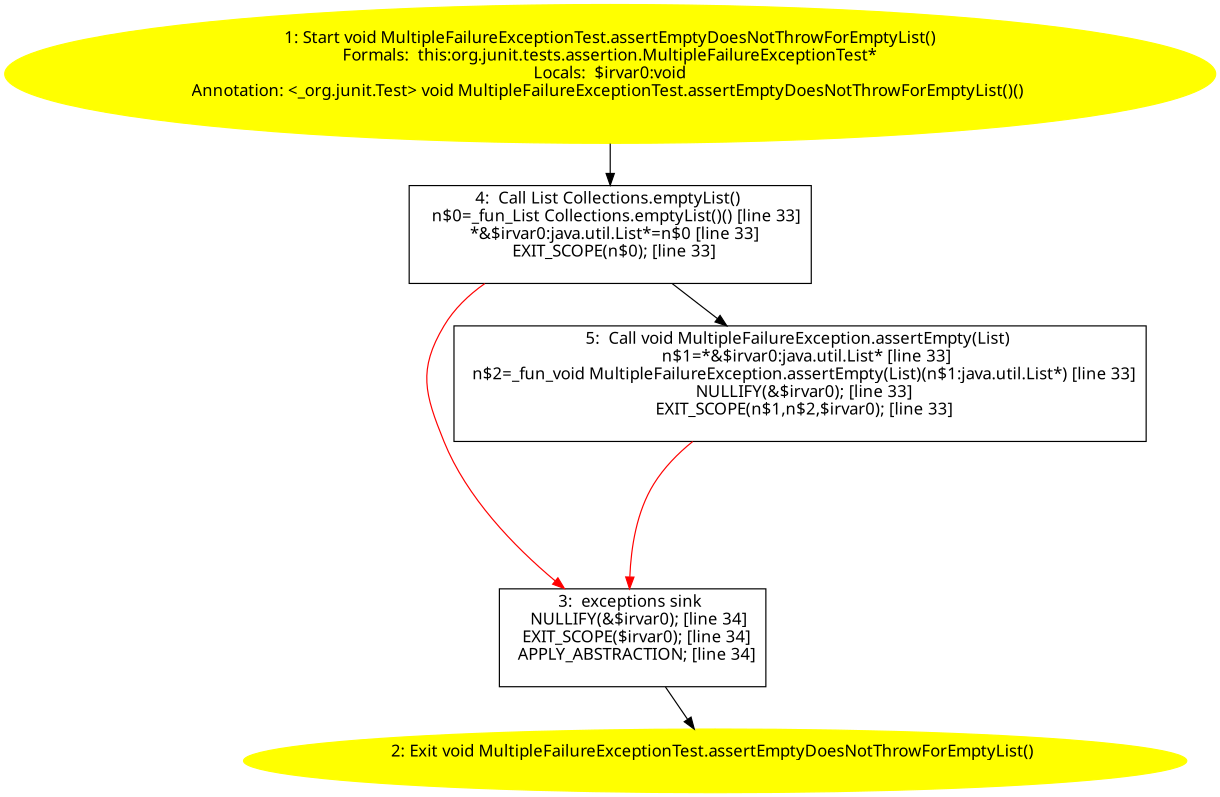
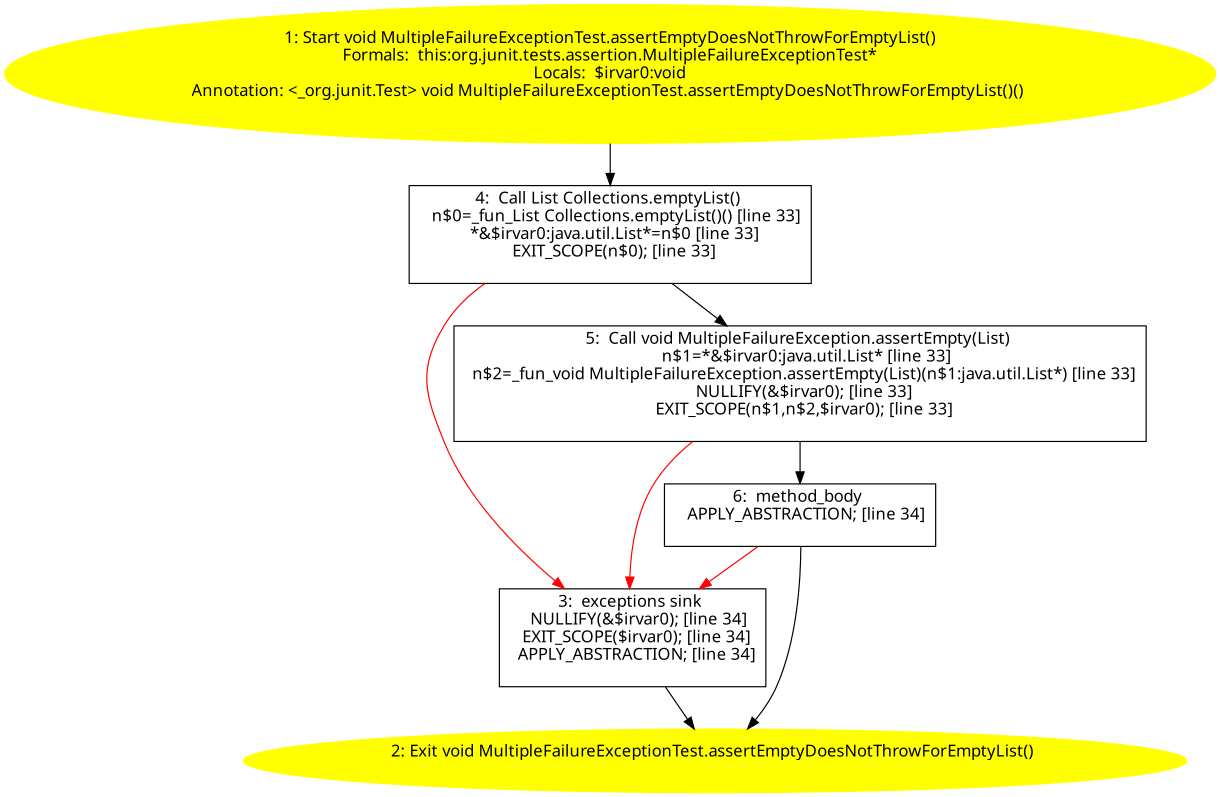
none -> (800, 515)
